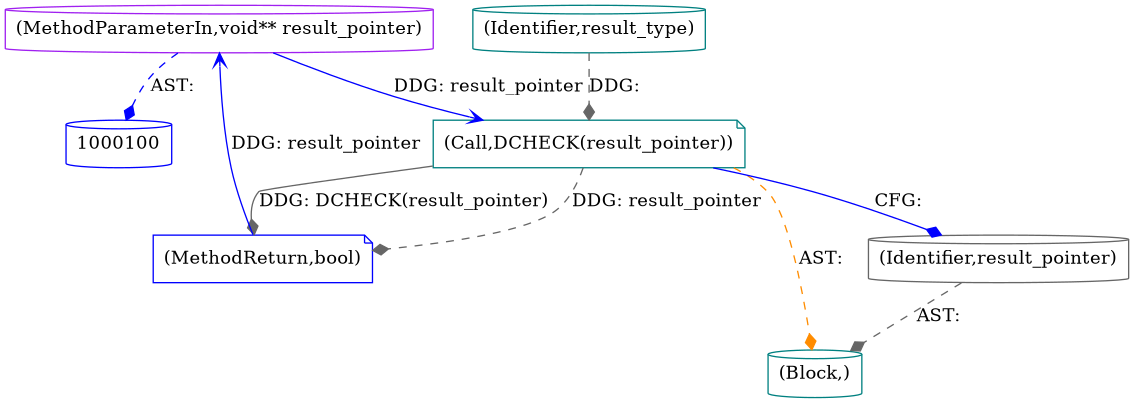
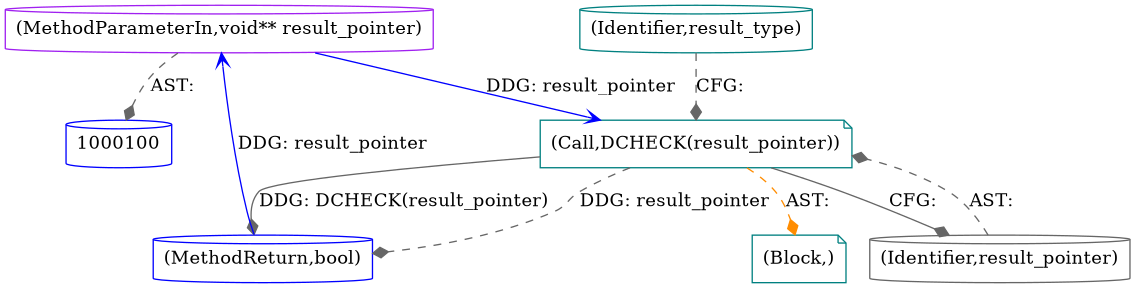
(151, 76) -> (151, 76)
(617, 87) -> (723, 87)
(821, 194) -> (854, 196)
(263, 259) -> (263, 259)
(913, 313) -> (936, 185)
(815, 374) -> (799, 259)
